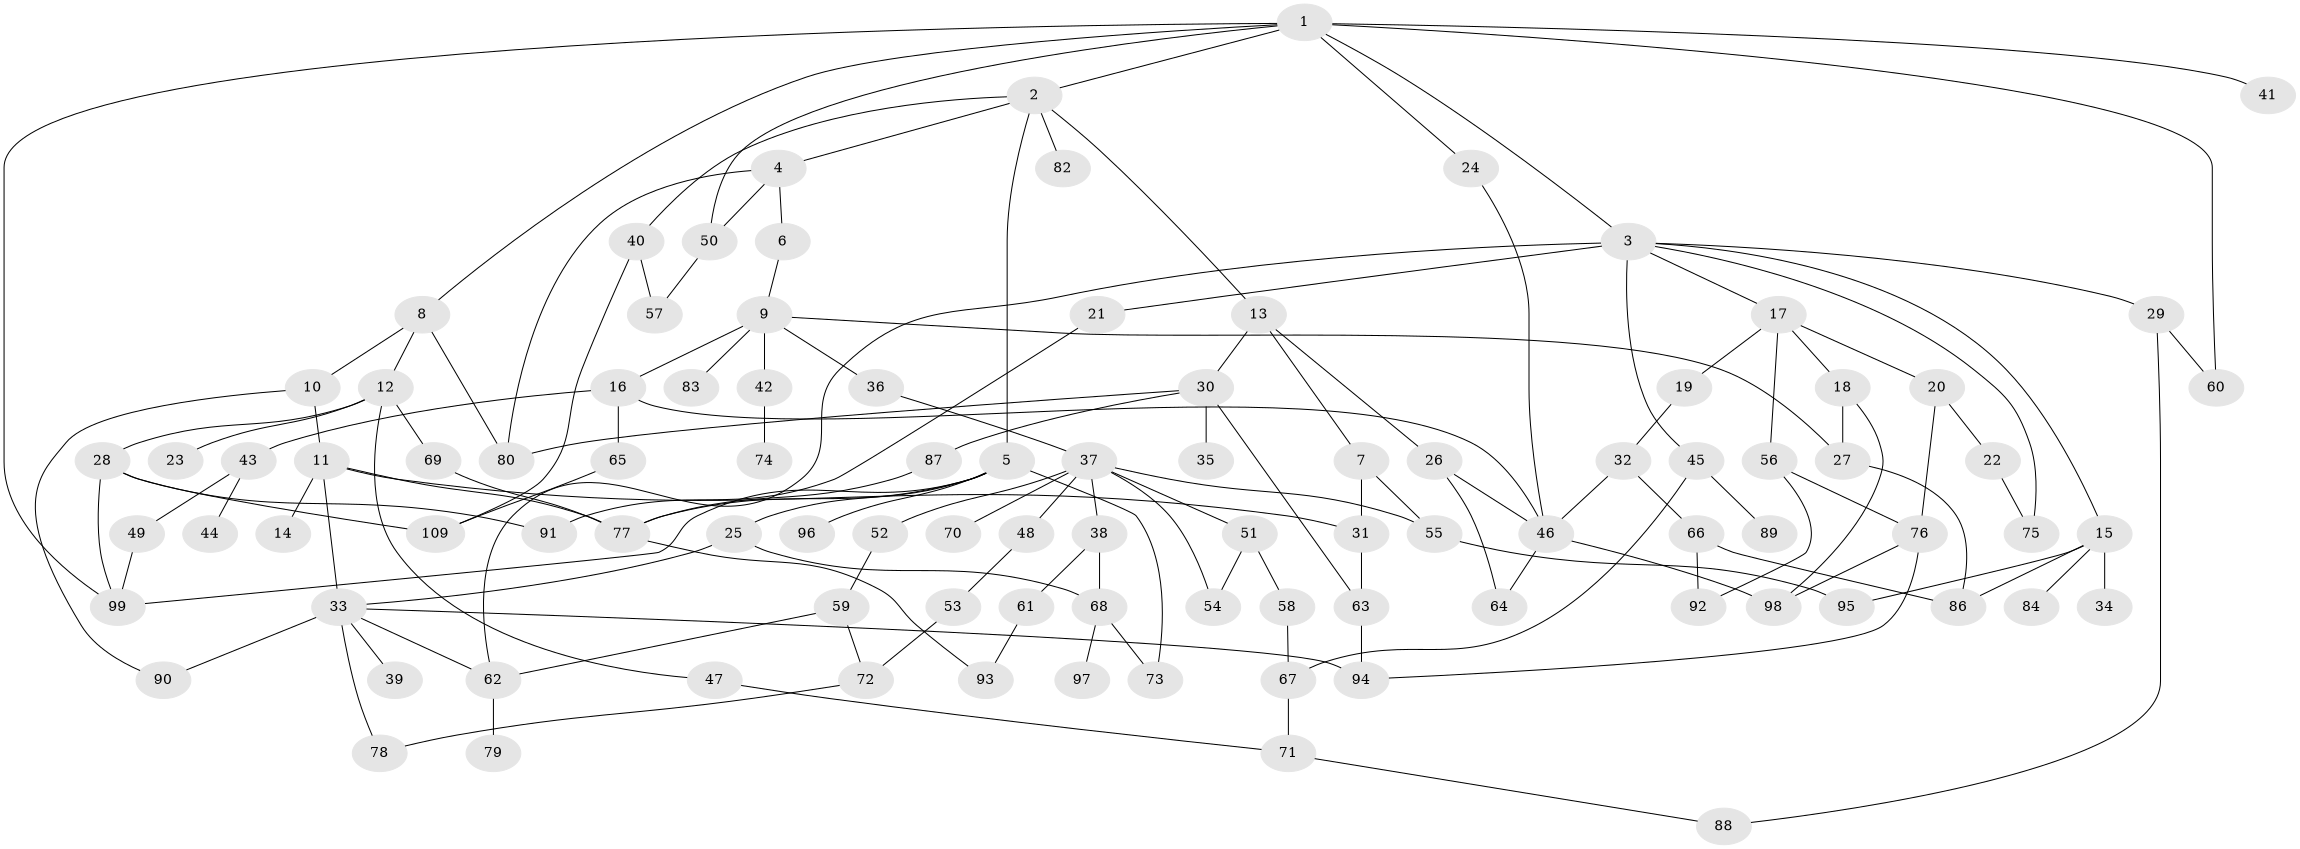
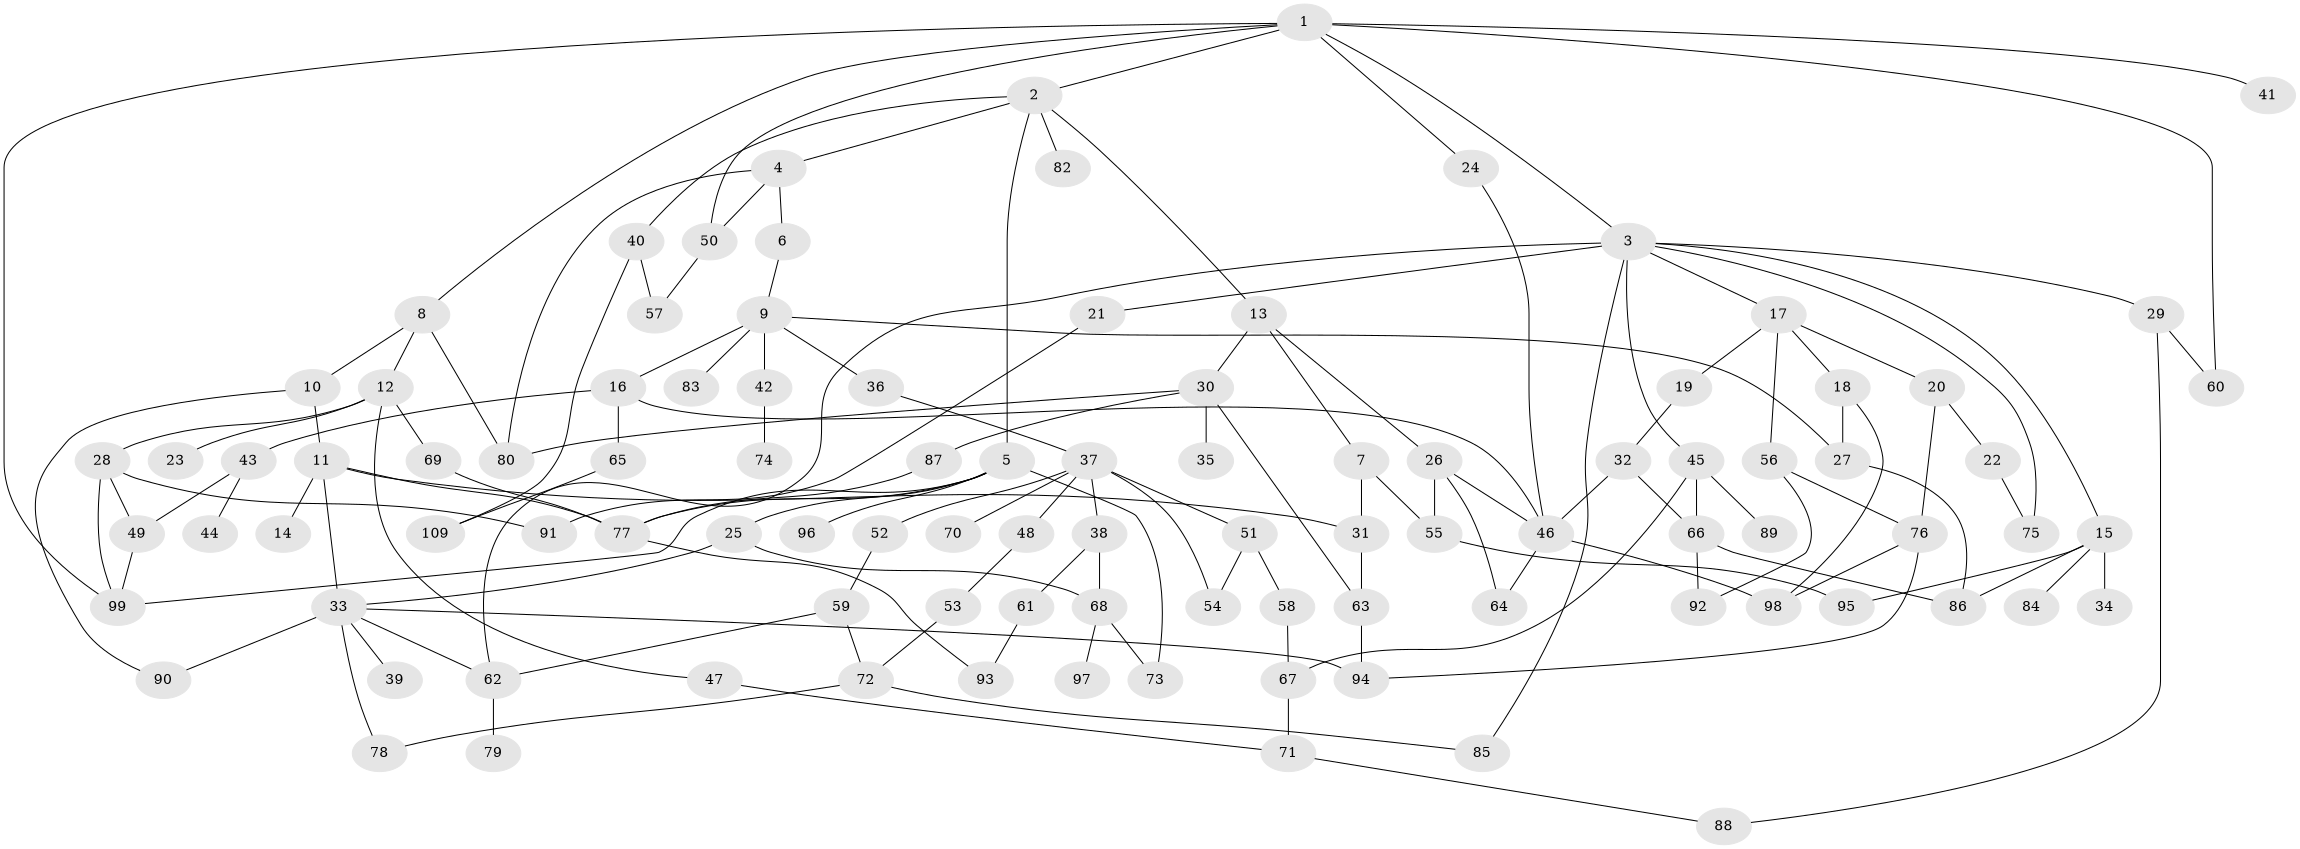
(1265, 492) -> (1435, 498)
none -> (1697, 498)
(286, 509) -> (120, 497)
none -> (1482, 753)
